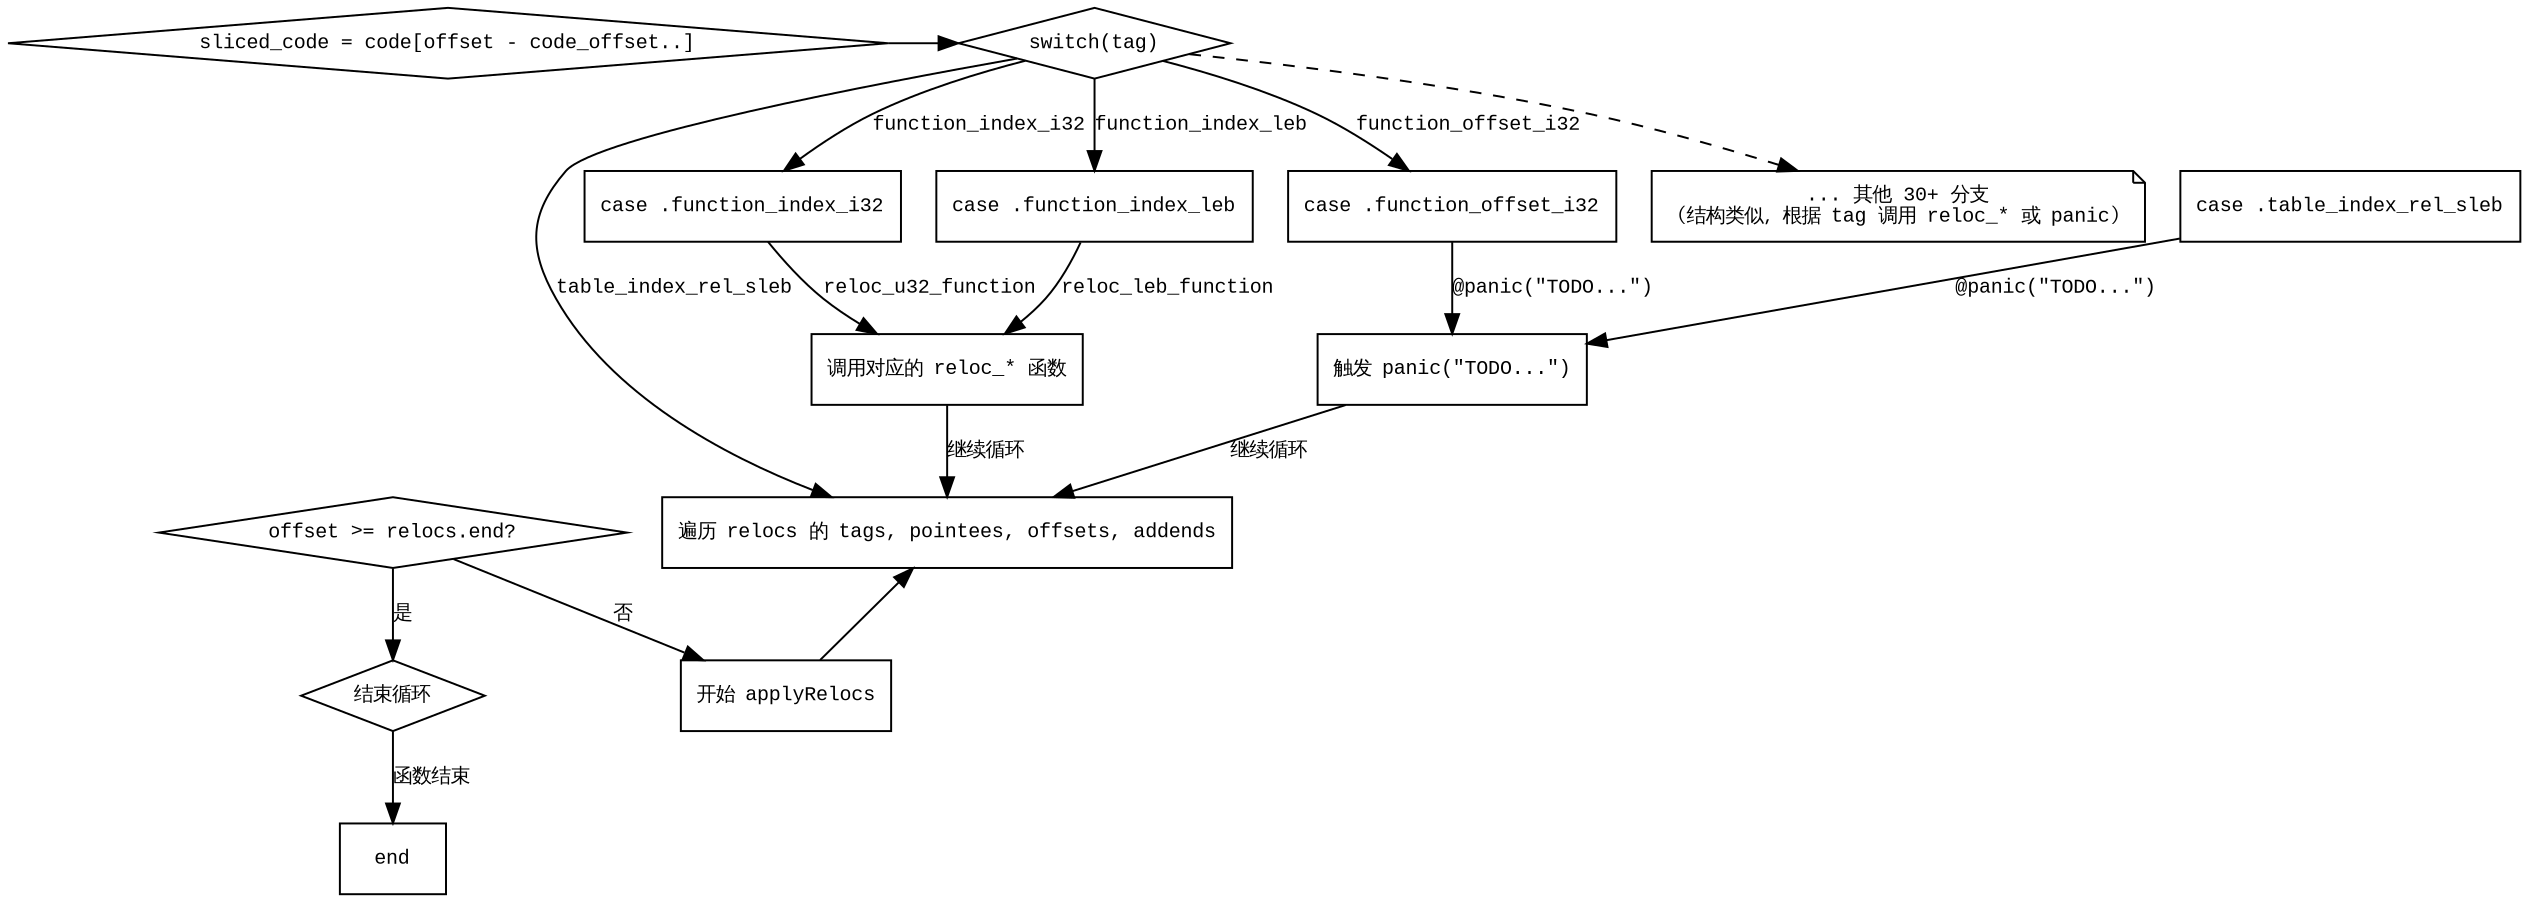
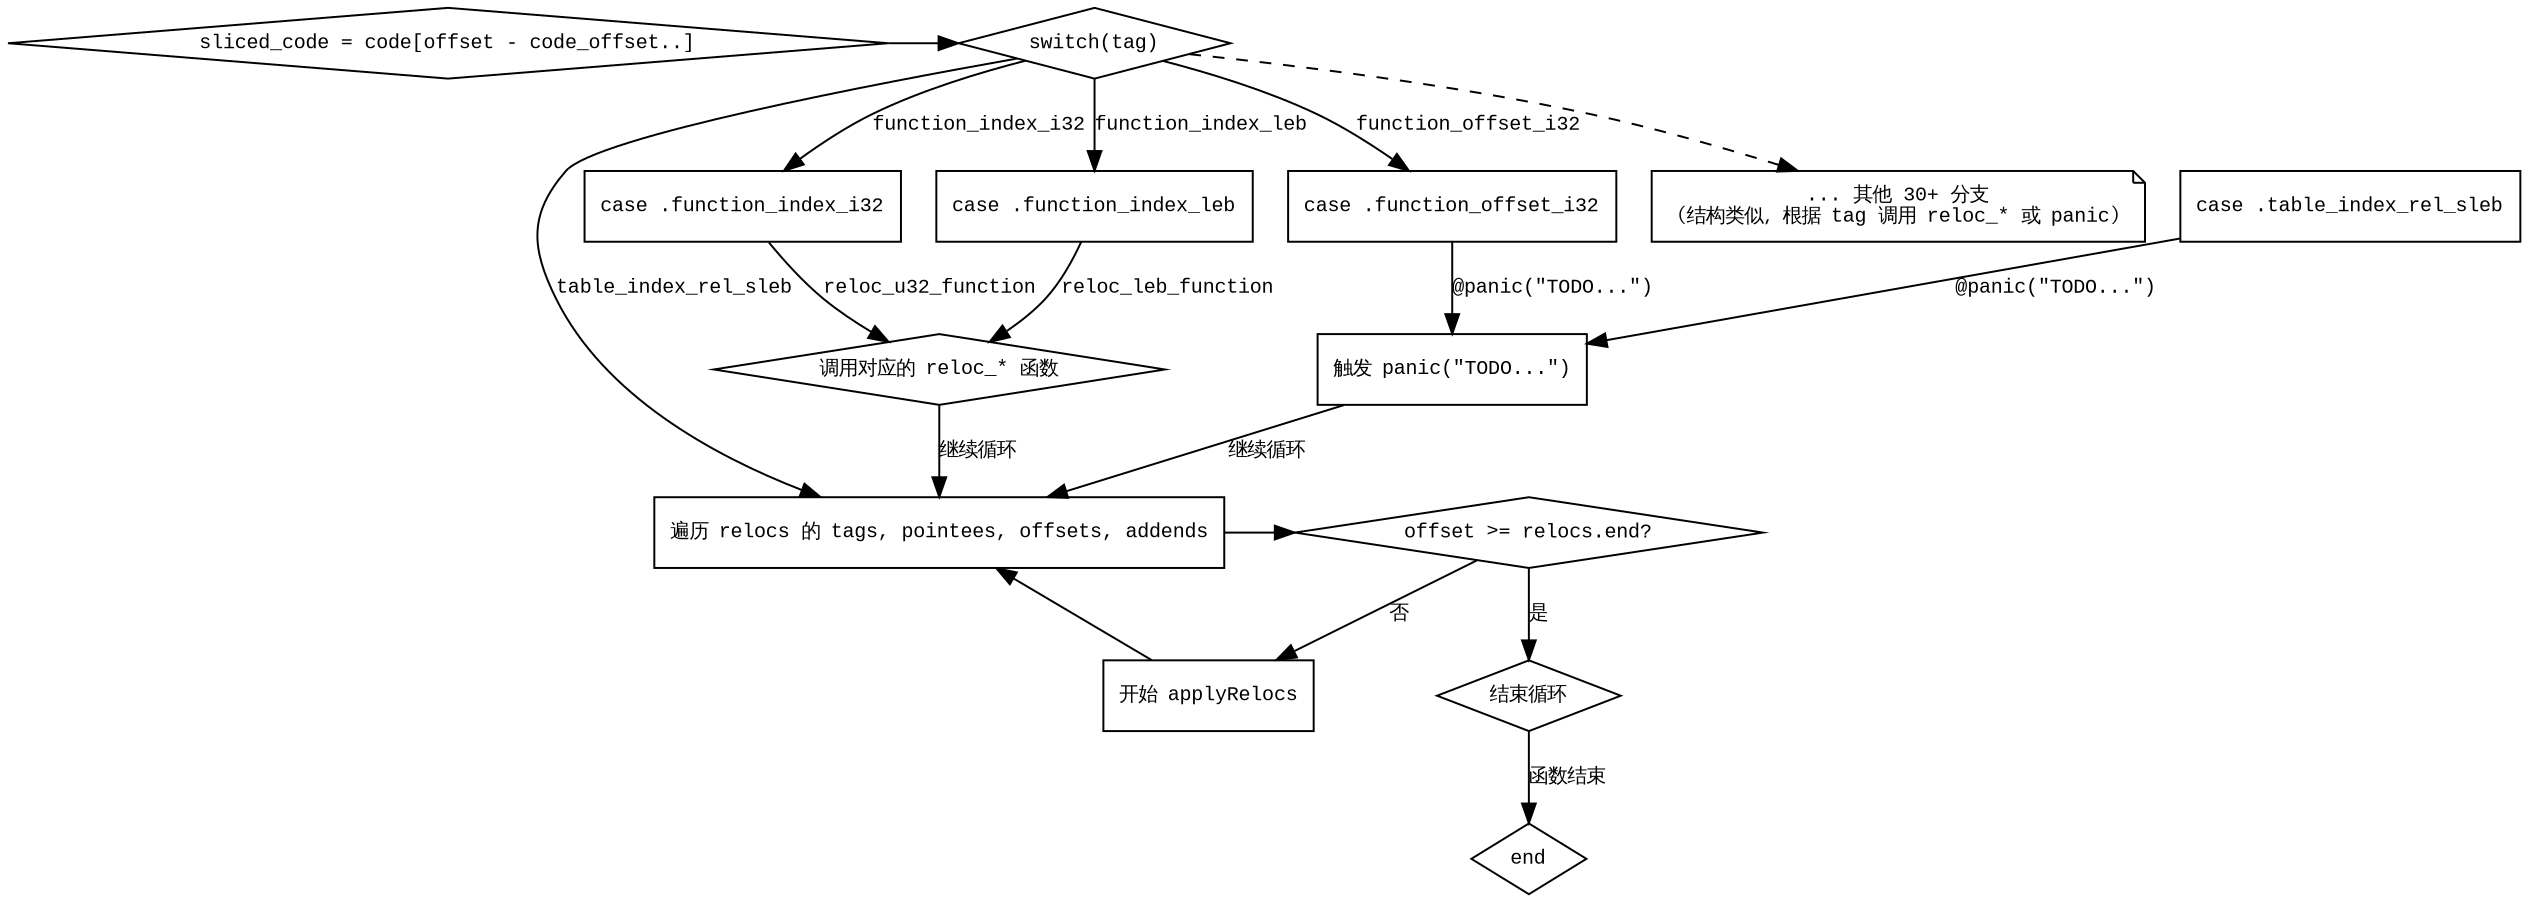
(947, 369) -> (939, 369)
none -> (1250, 533)
(393, 859) -> (1529, 859)
